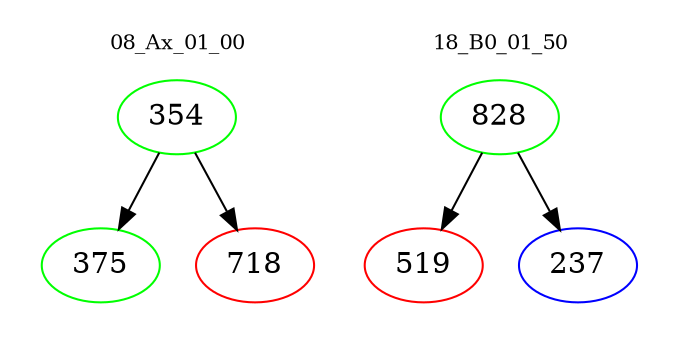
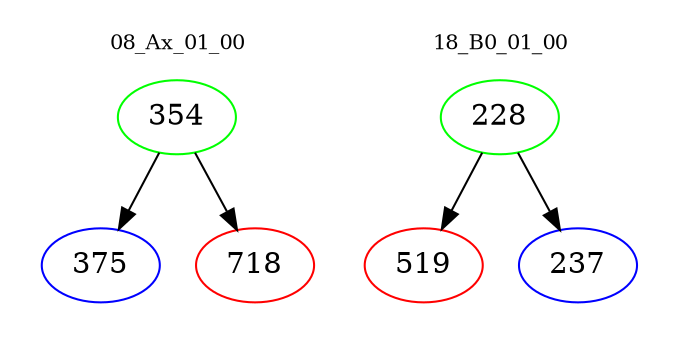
(501, 44) -> (501, 44)
(500, 117) -> (500, 117)
(101, 265) -> (101, 265)
